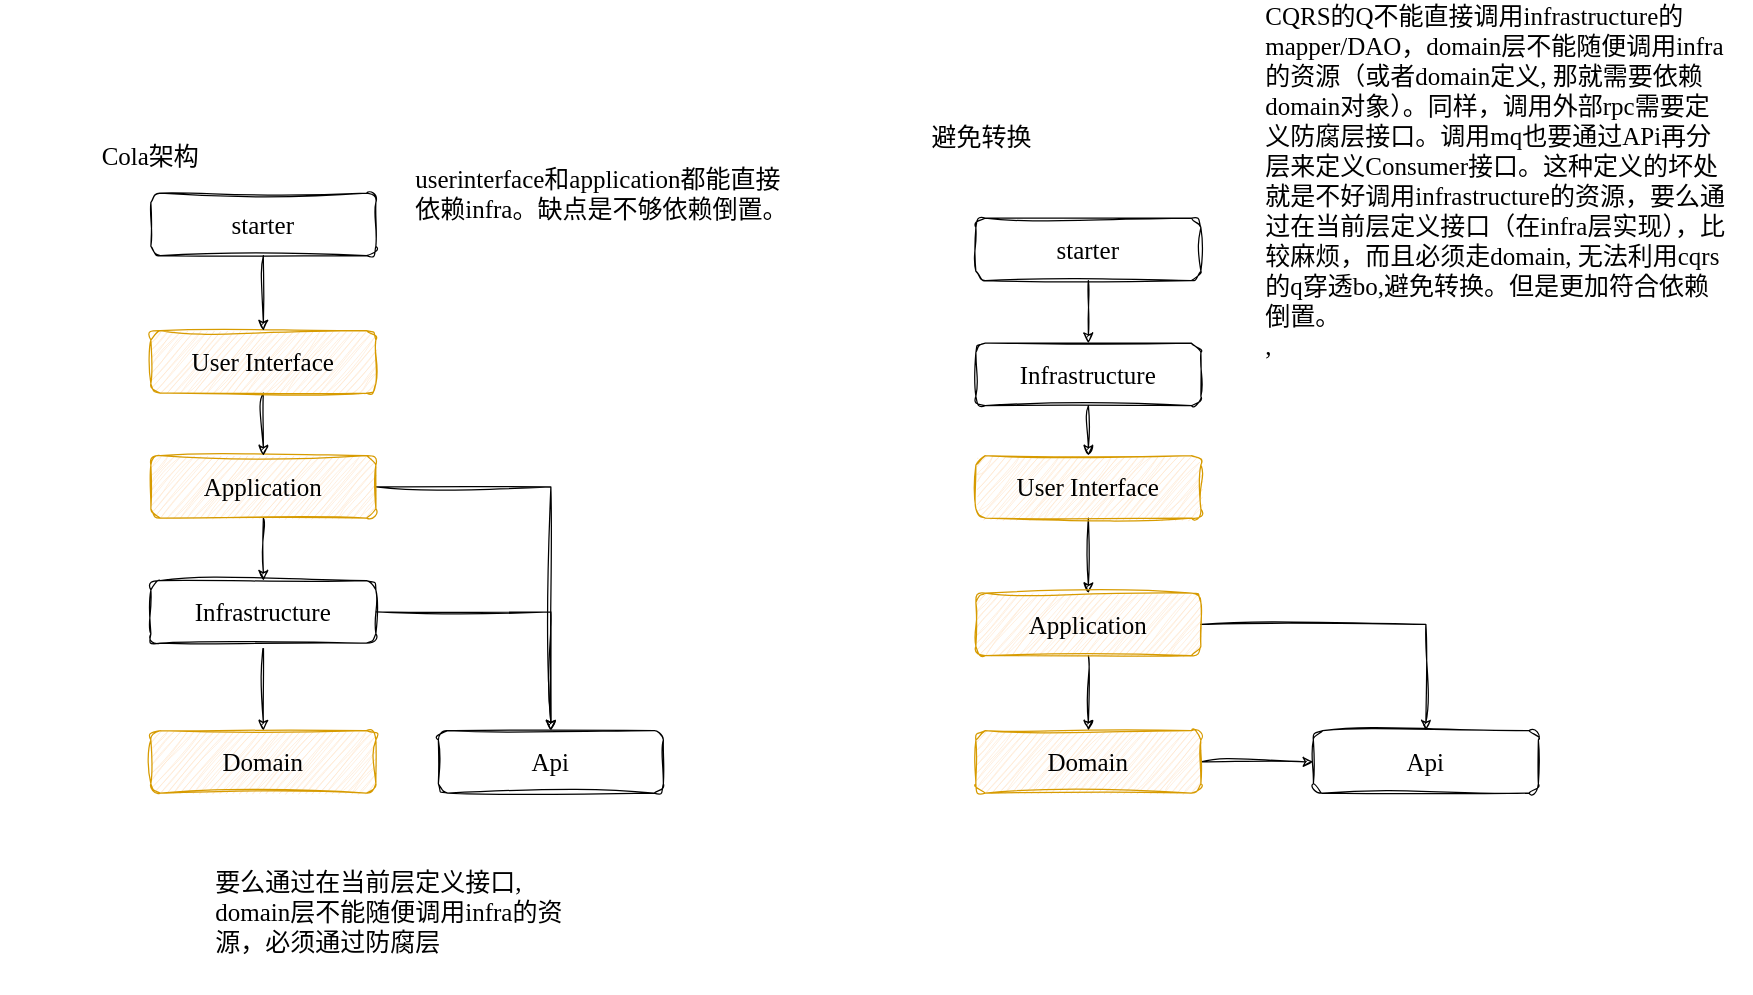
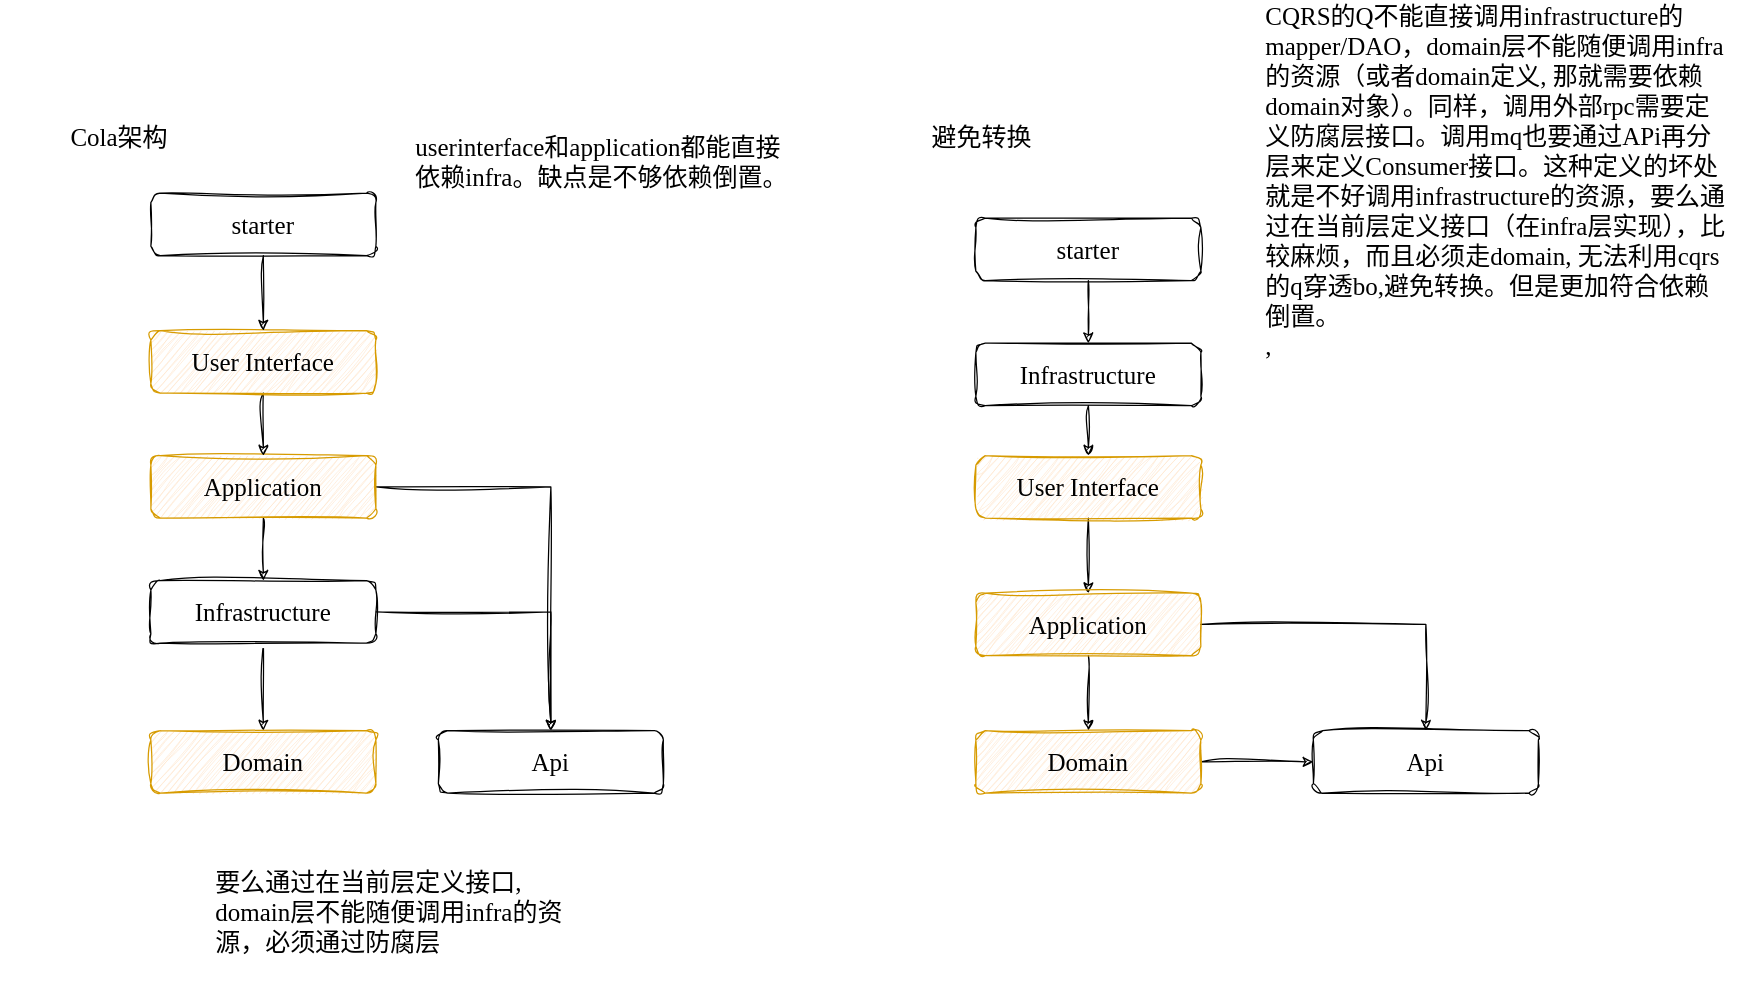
(151, 156) -> (119, 137)
(607, 193) -> (607, 162)
